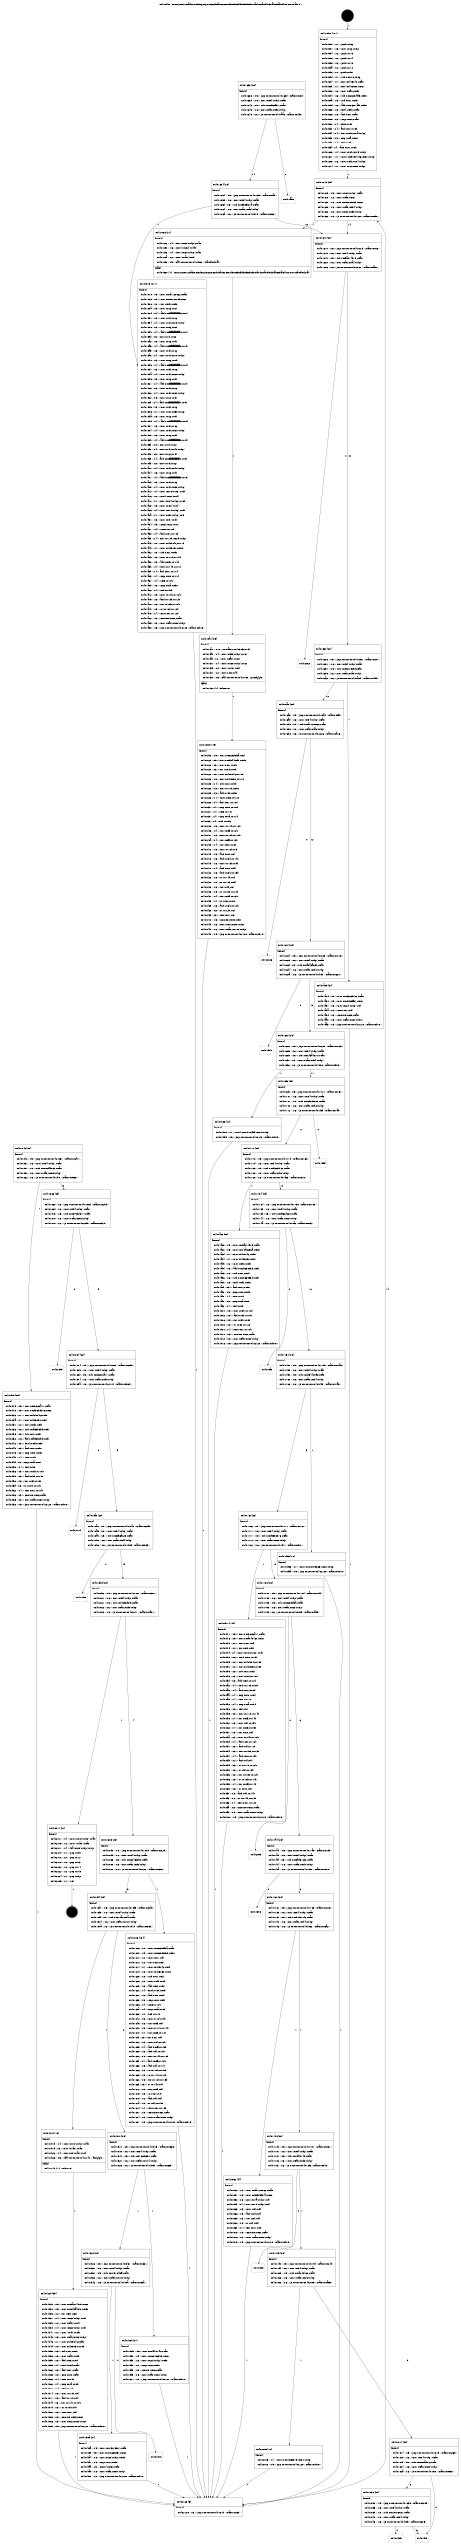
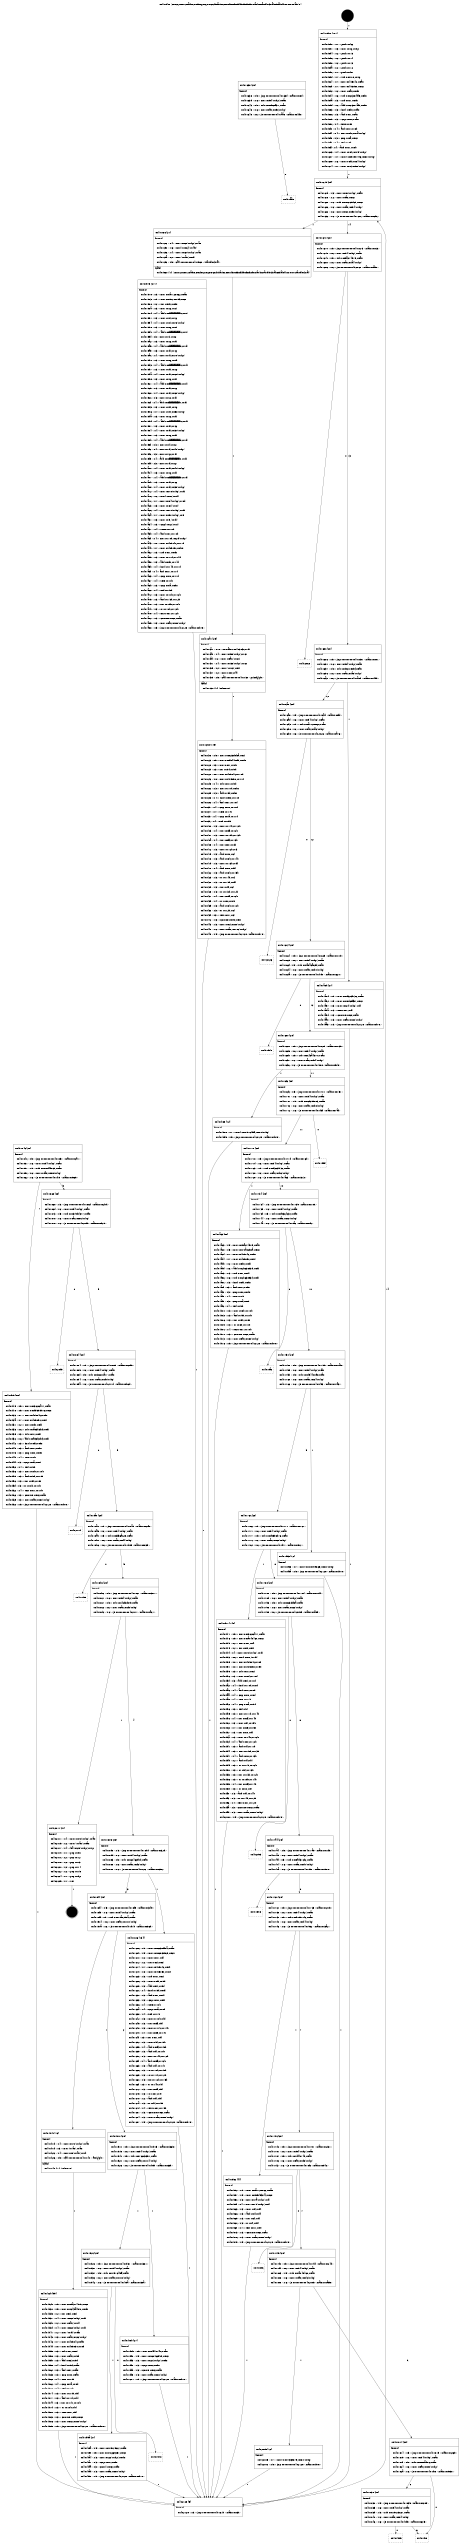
(245, 200) -> none
